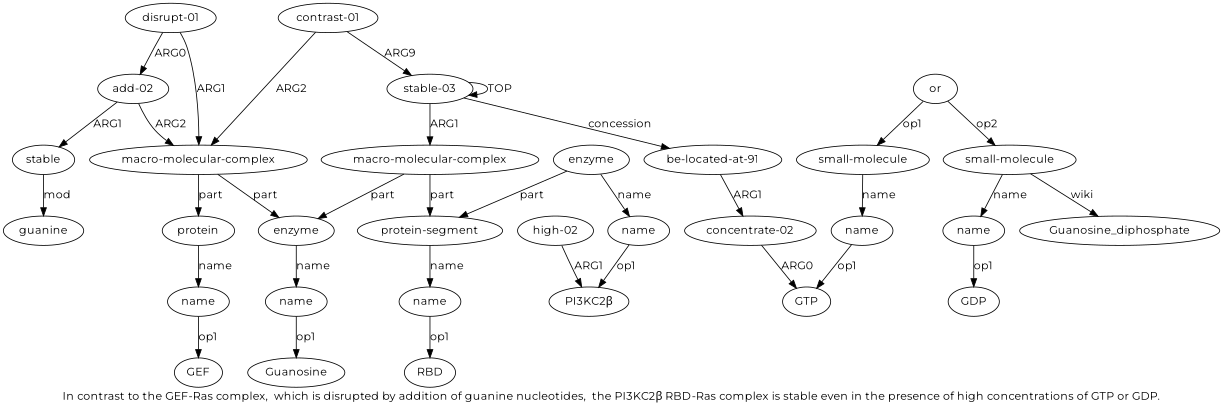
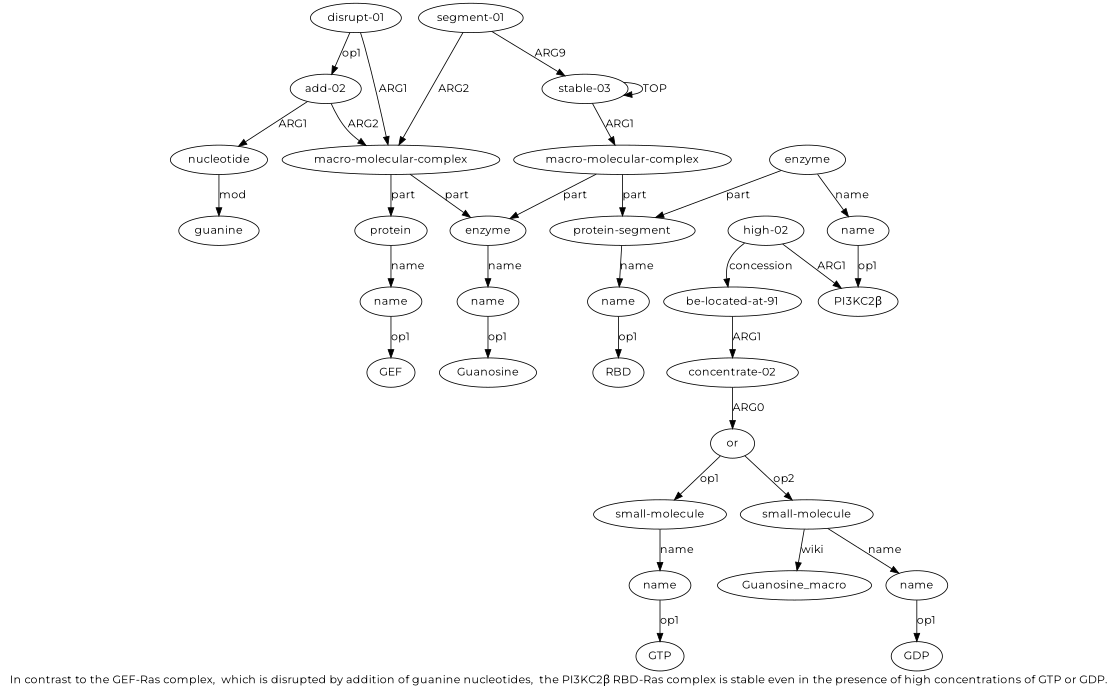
(328, 18) -> (471, 18)
(171, 53) -> (352, 53)
(563, 122) -> (730, 258)
(44, 160) -> (219, 160)
(1120, 231) -> (795, 585)
(776, 264) -> (733, 404)
